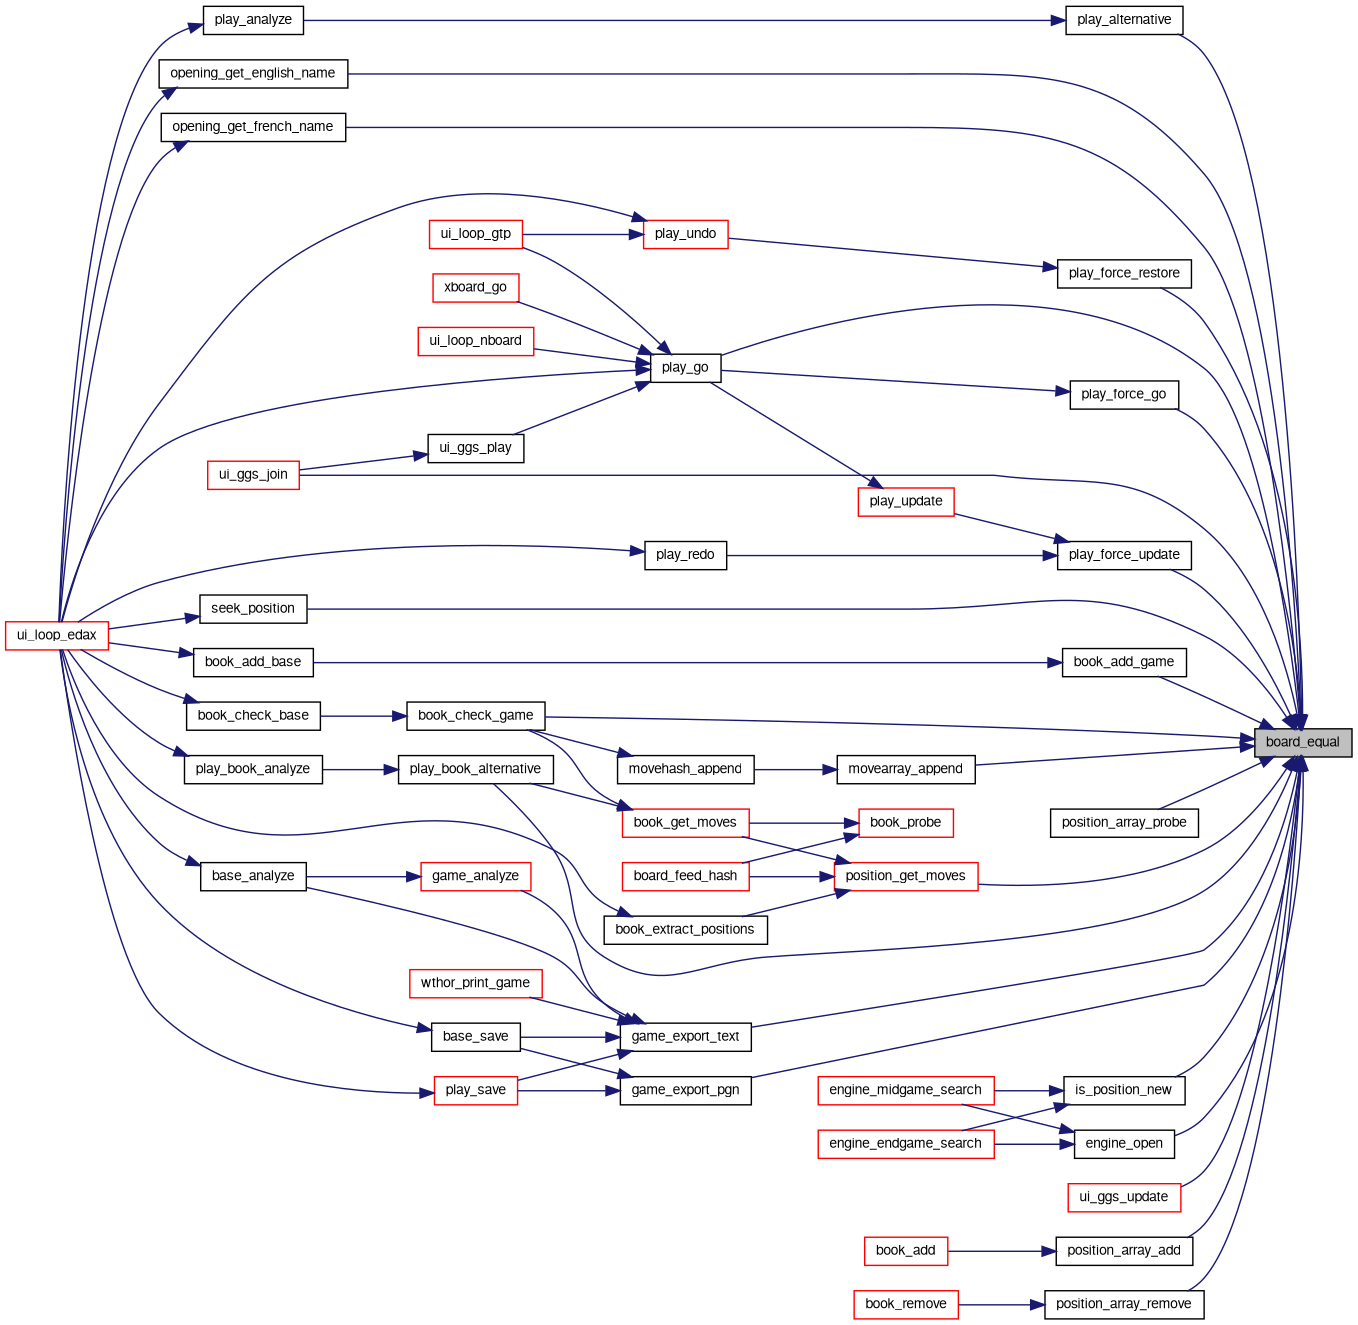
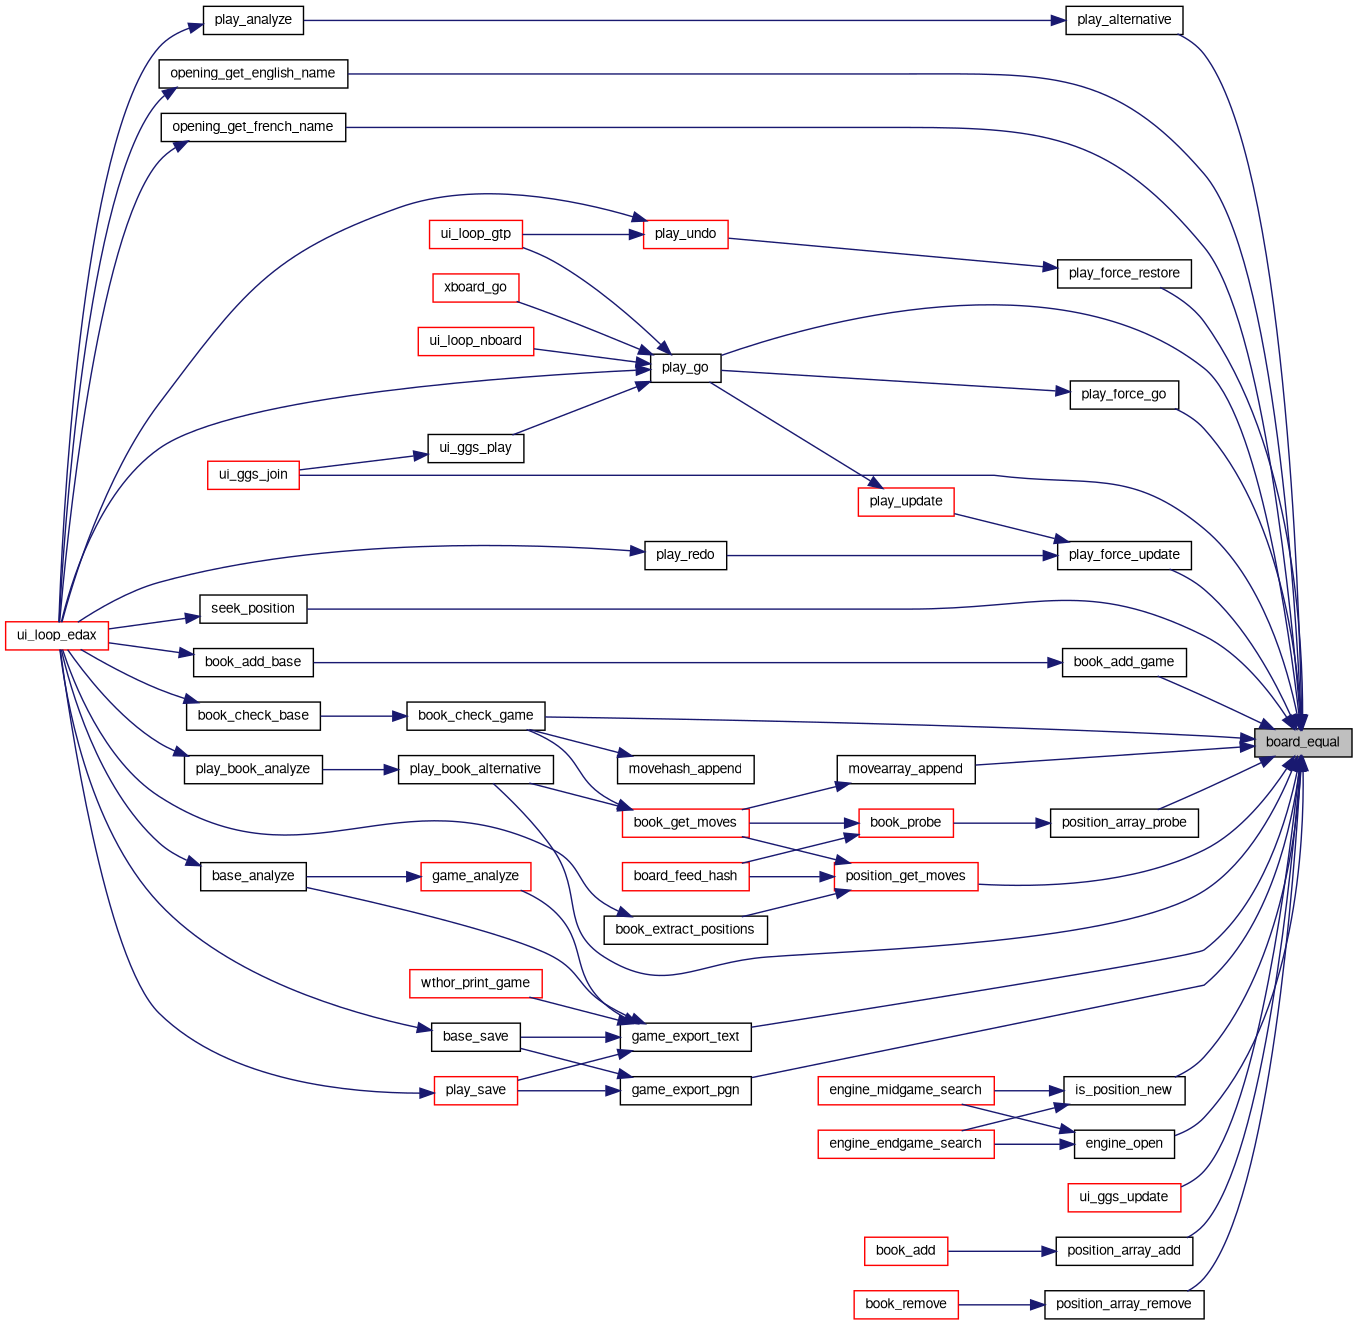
(789, 770) -> (789, 798)
none -> (995, 823)
